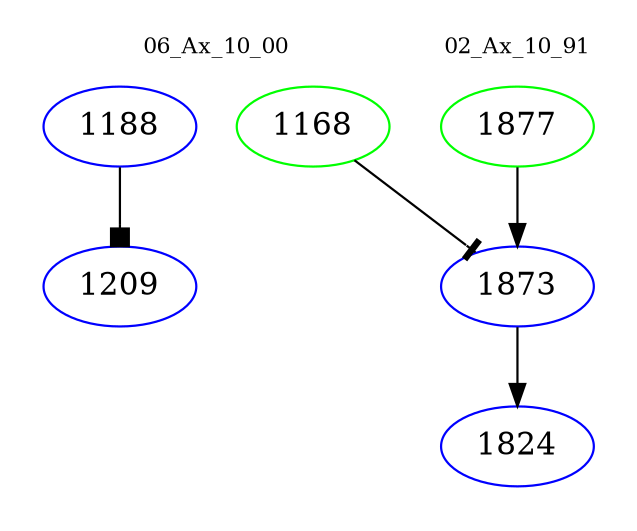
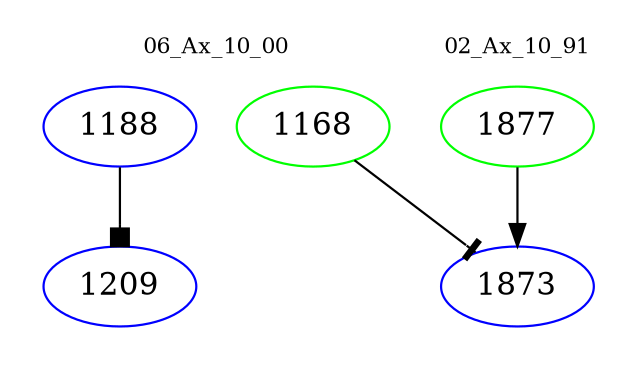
(517, 446) -> none
